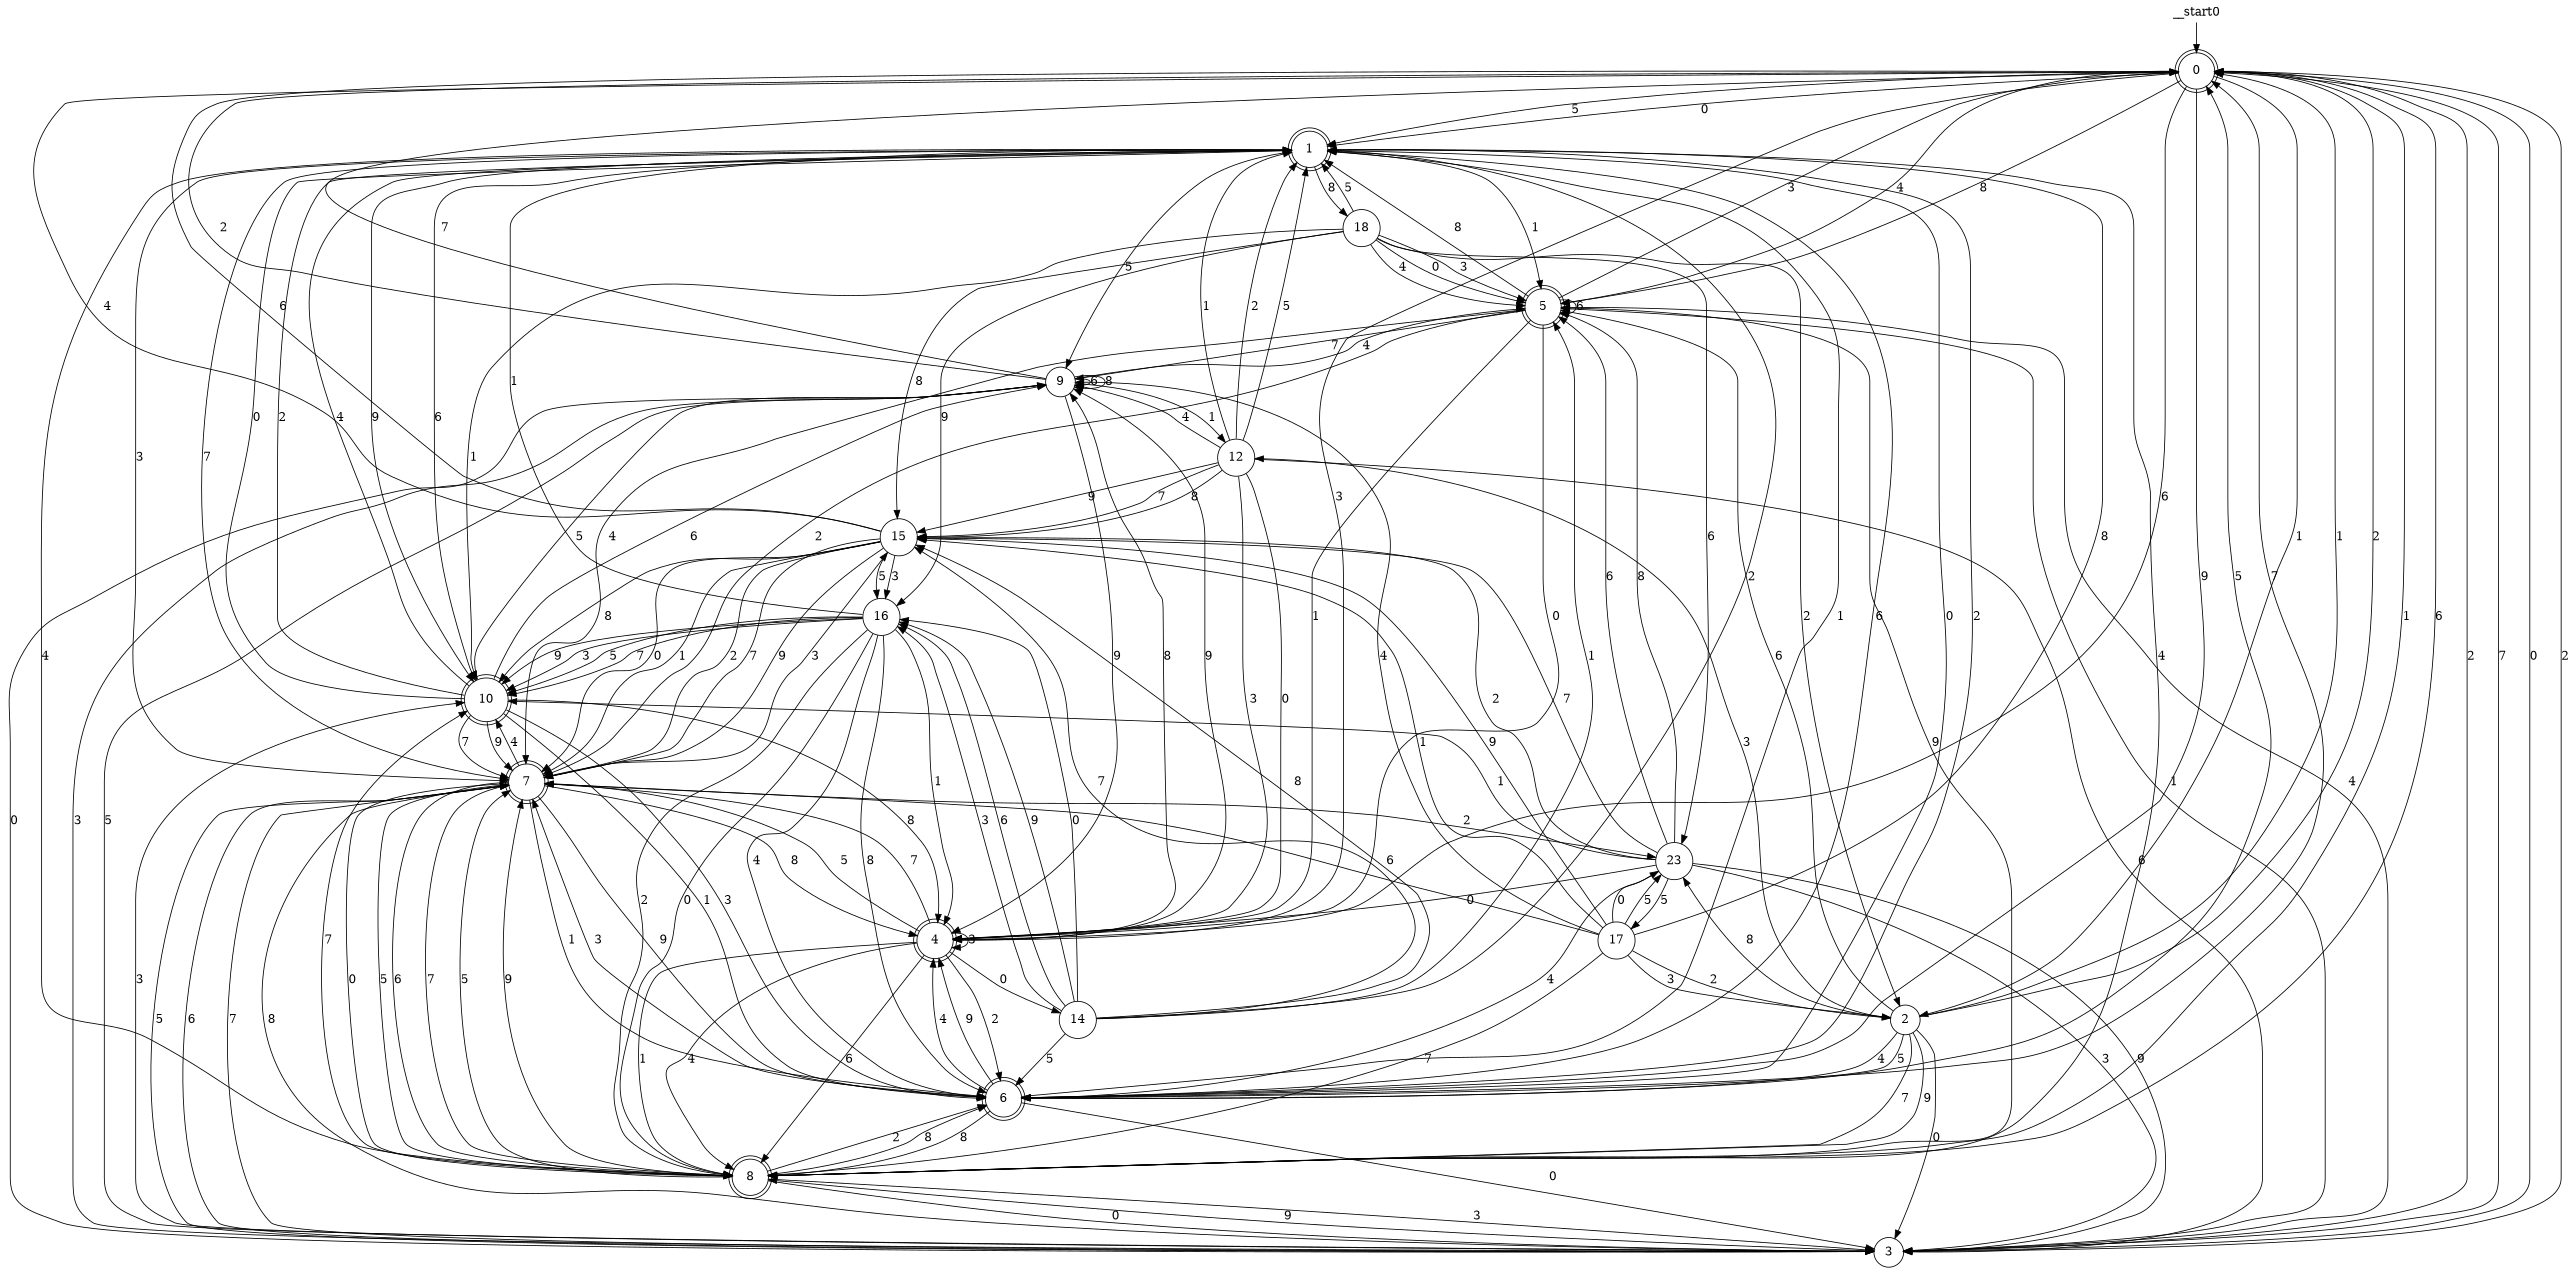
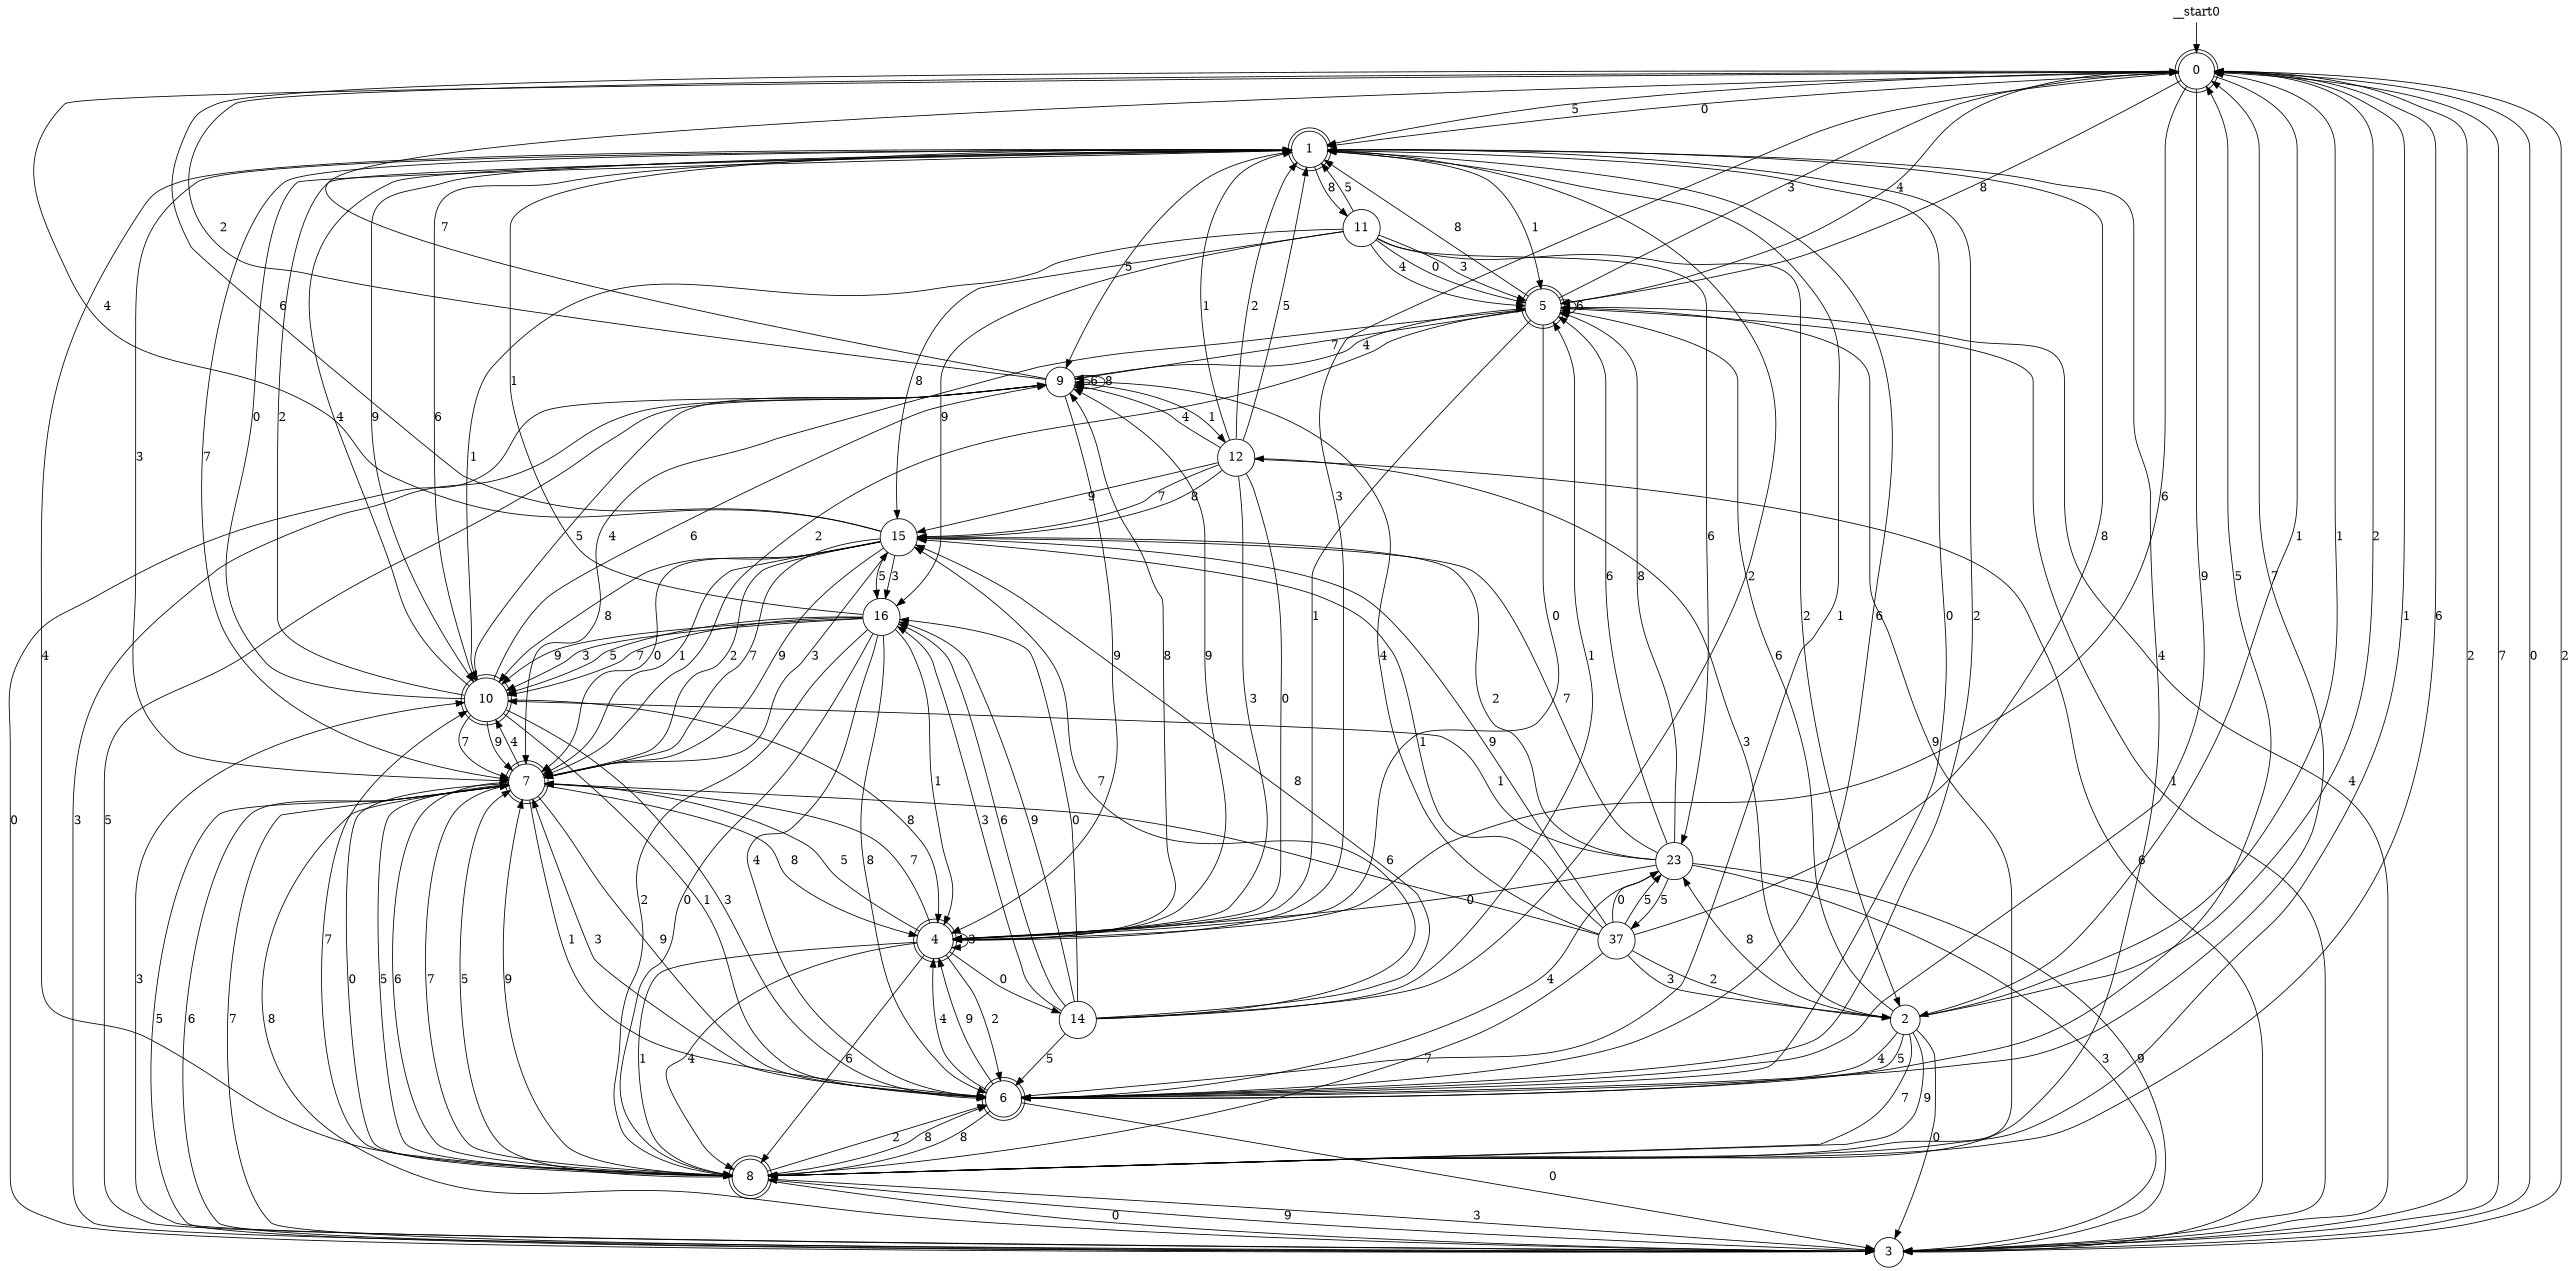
(1362, 228) -> (1362, 228)
(1125, 804) -> none
(1617, 940) -> (1617, 940)
